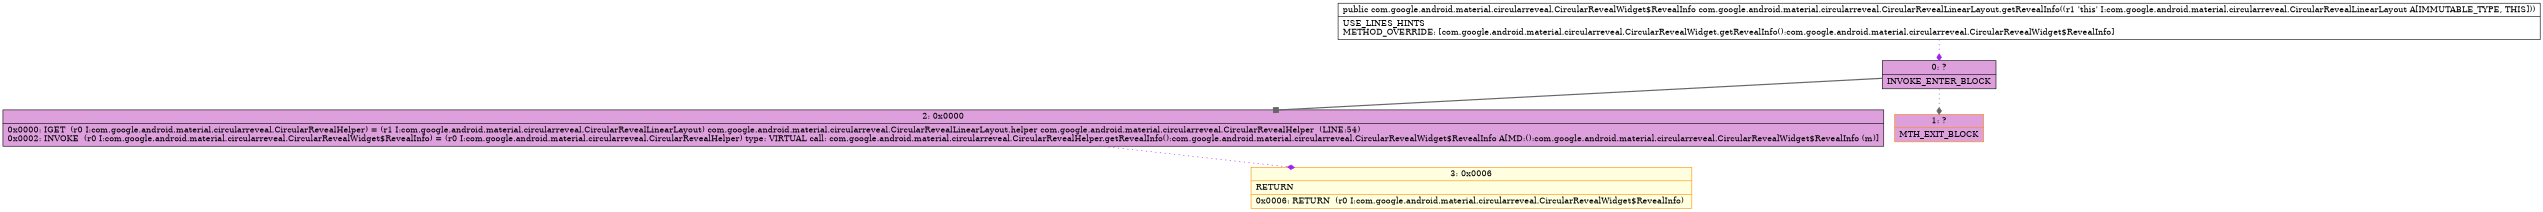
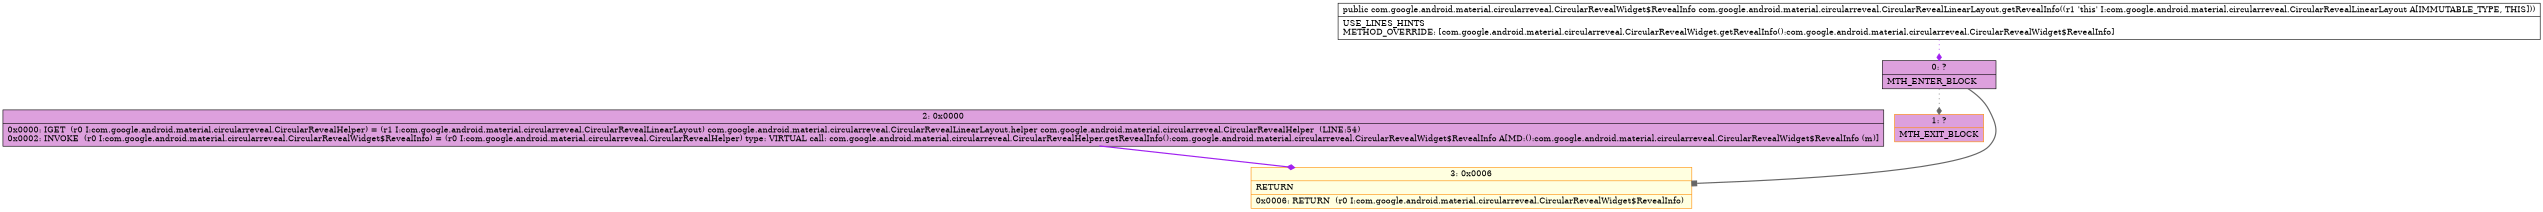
(1939, 81) -> (1932, 81)
(1581, 94) -> (1880, 172)
(1193, 156) -> (1193, 156)
